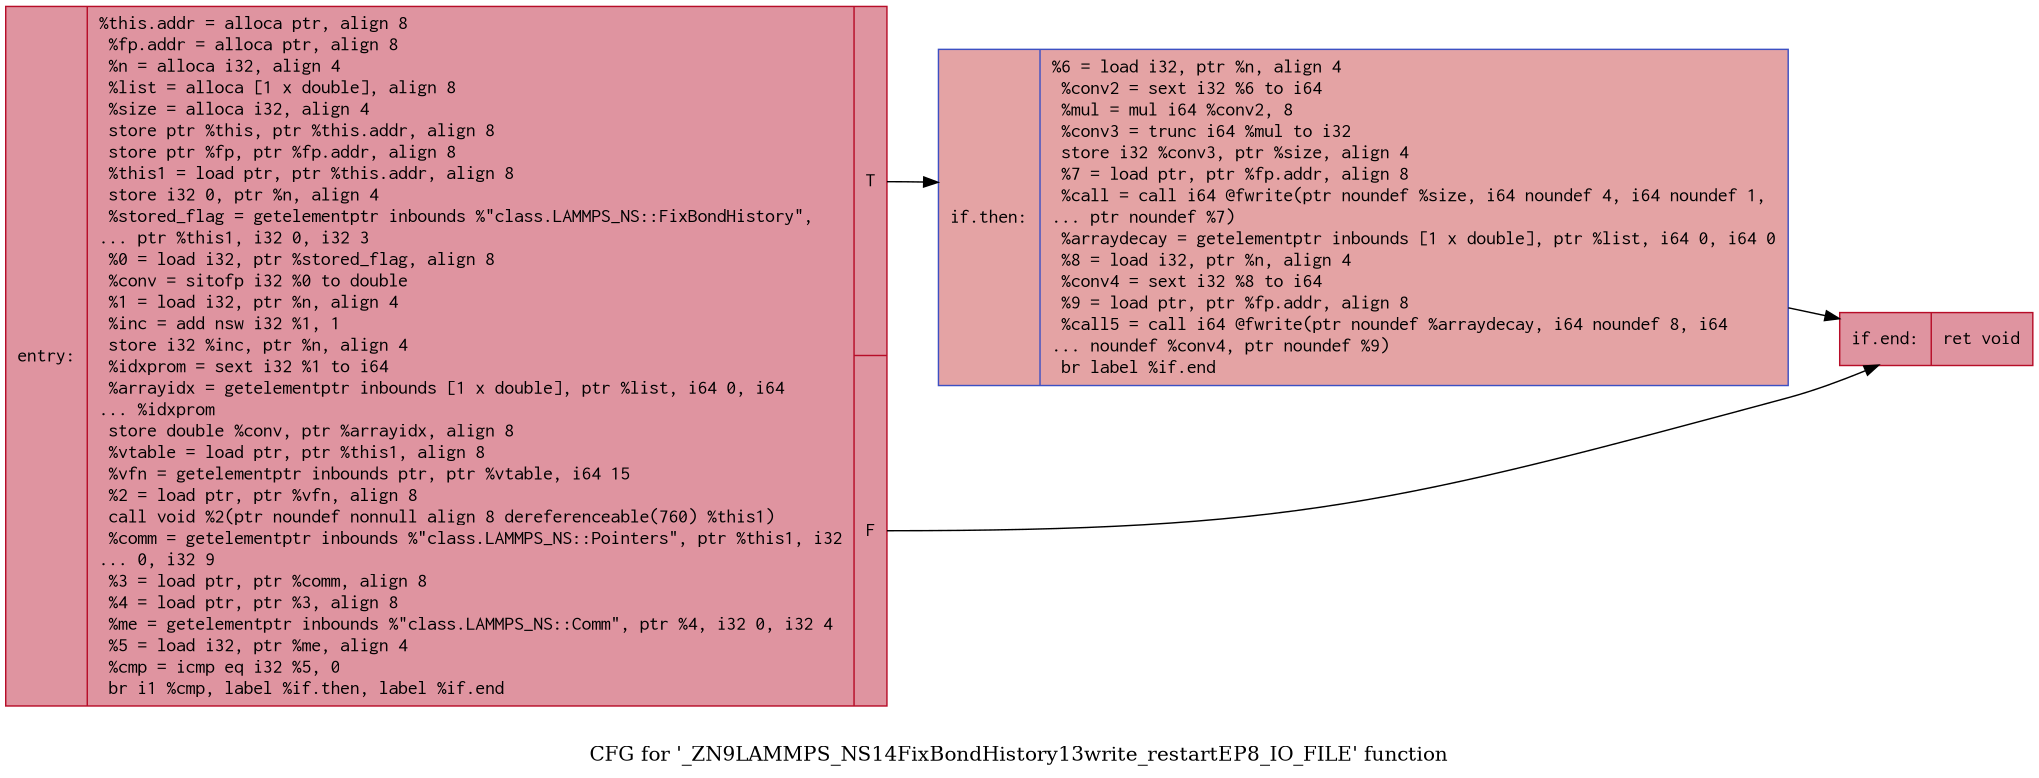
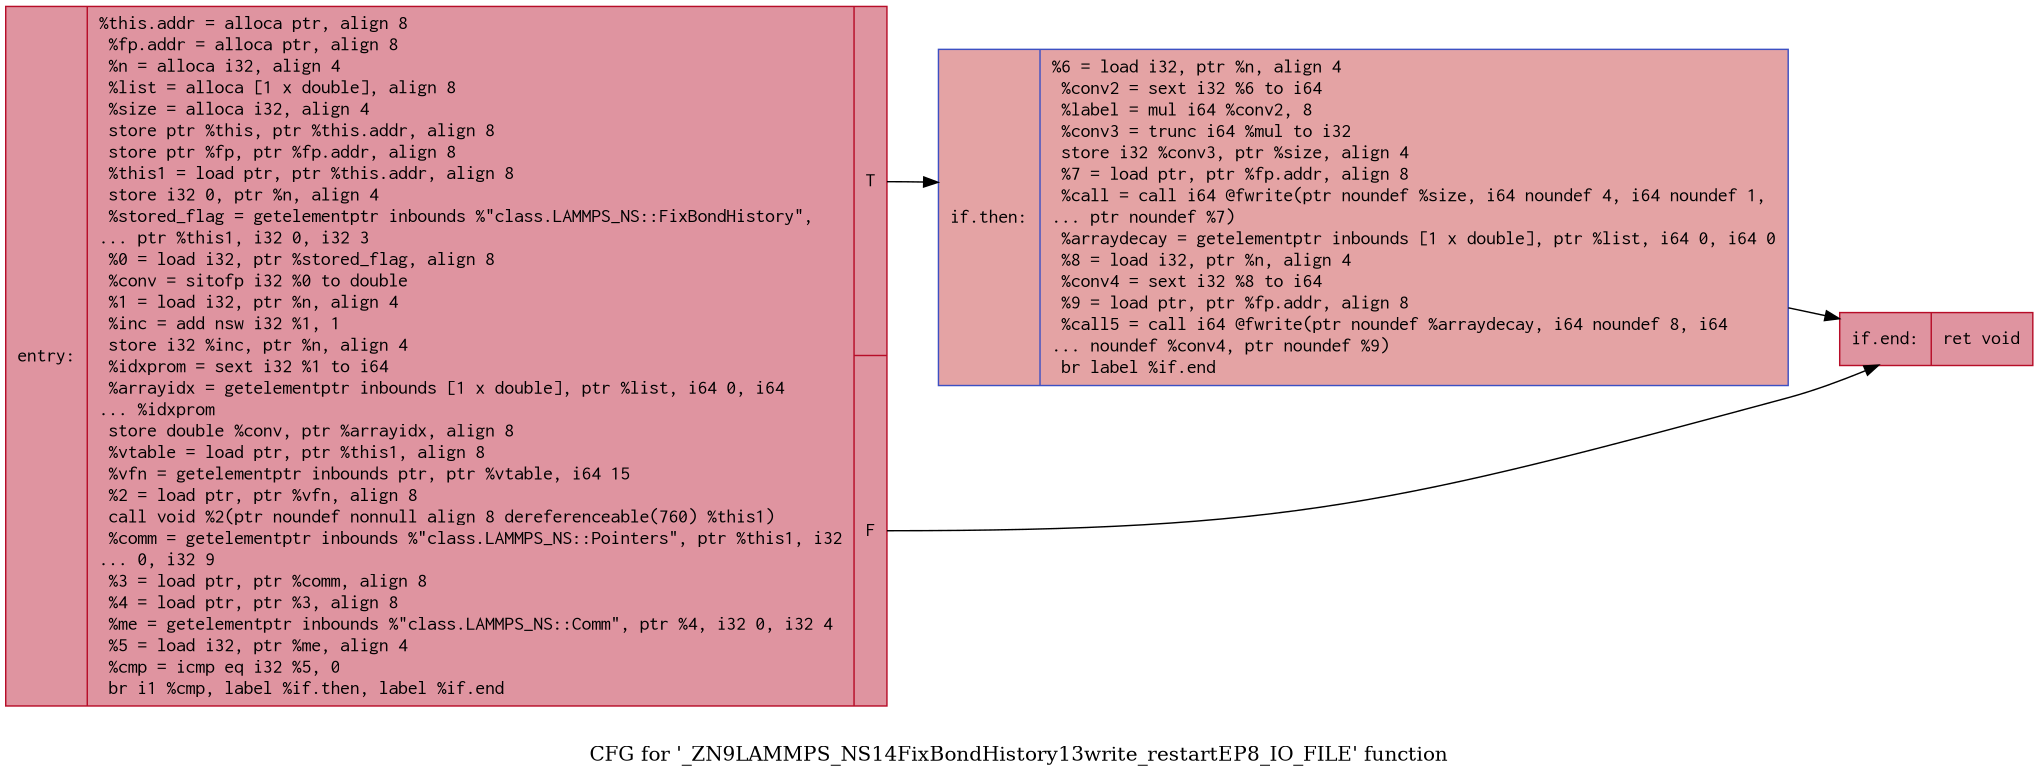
(1172, 109) -> (1182, 109)
